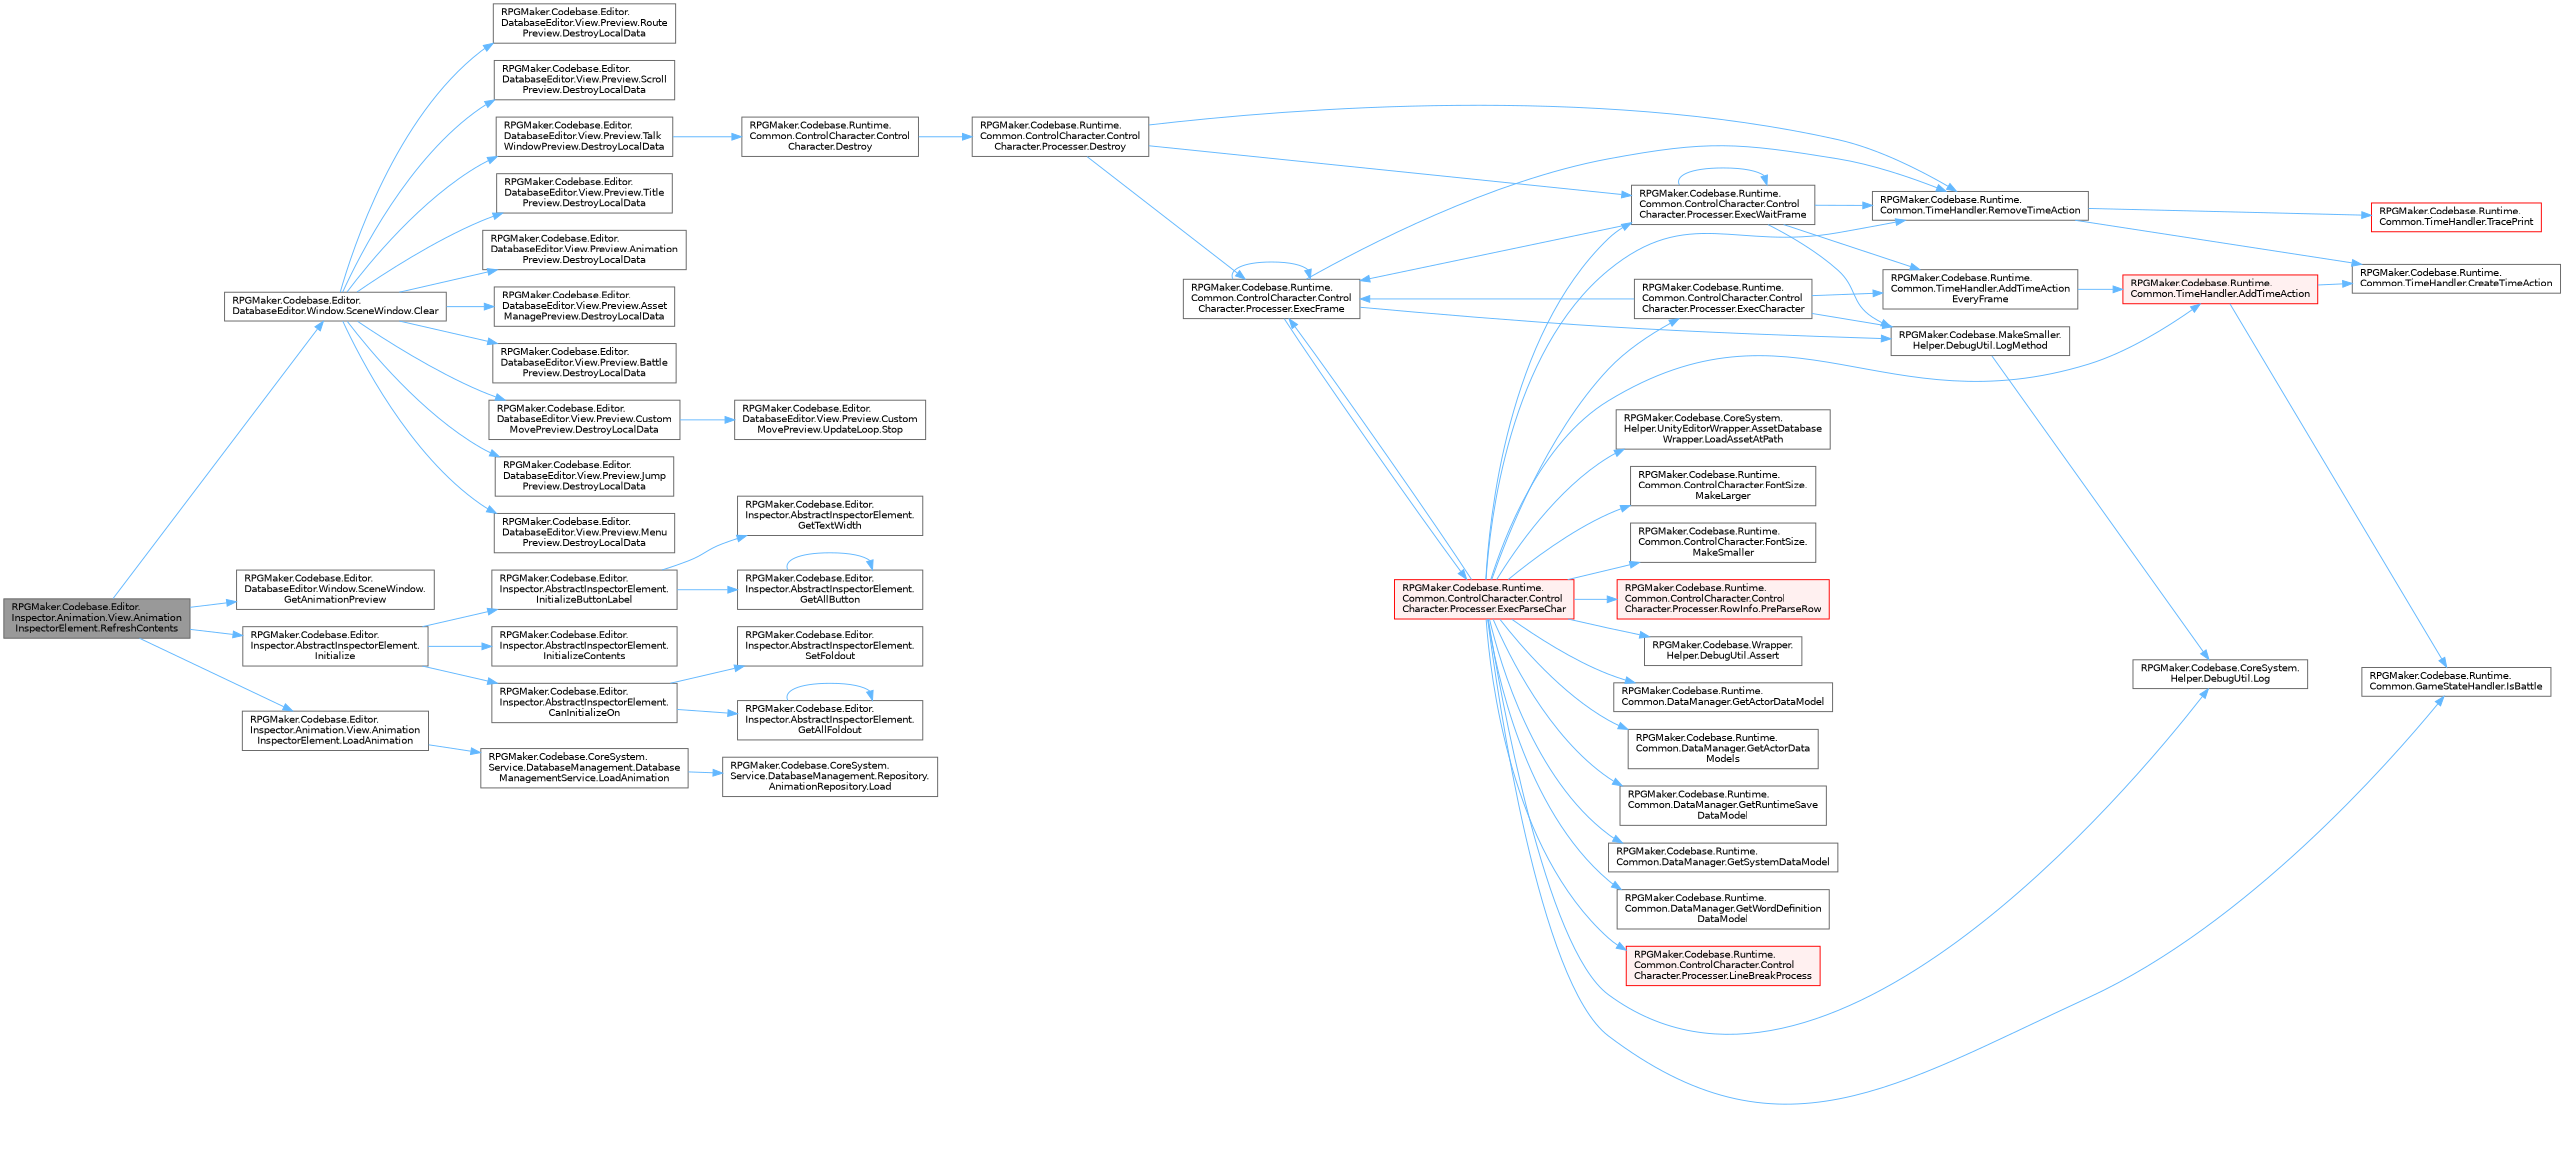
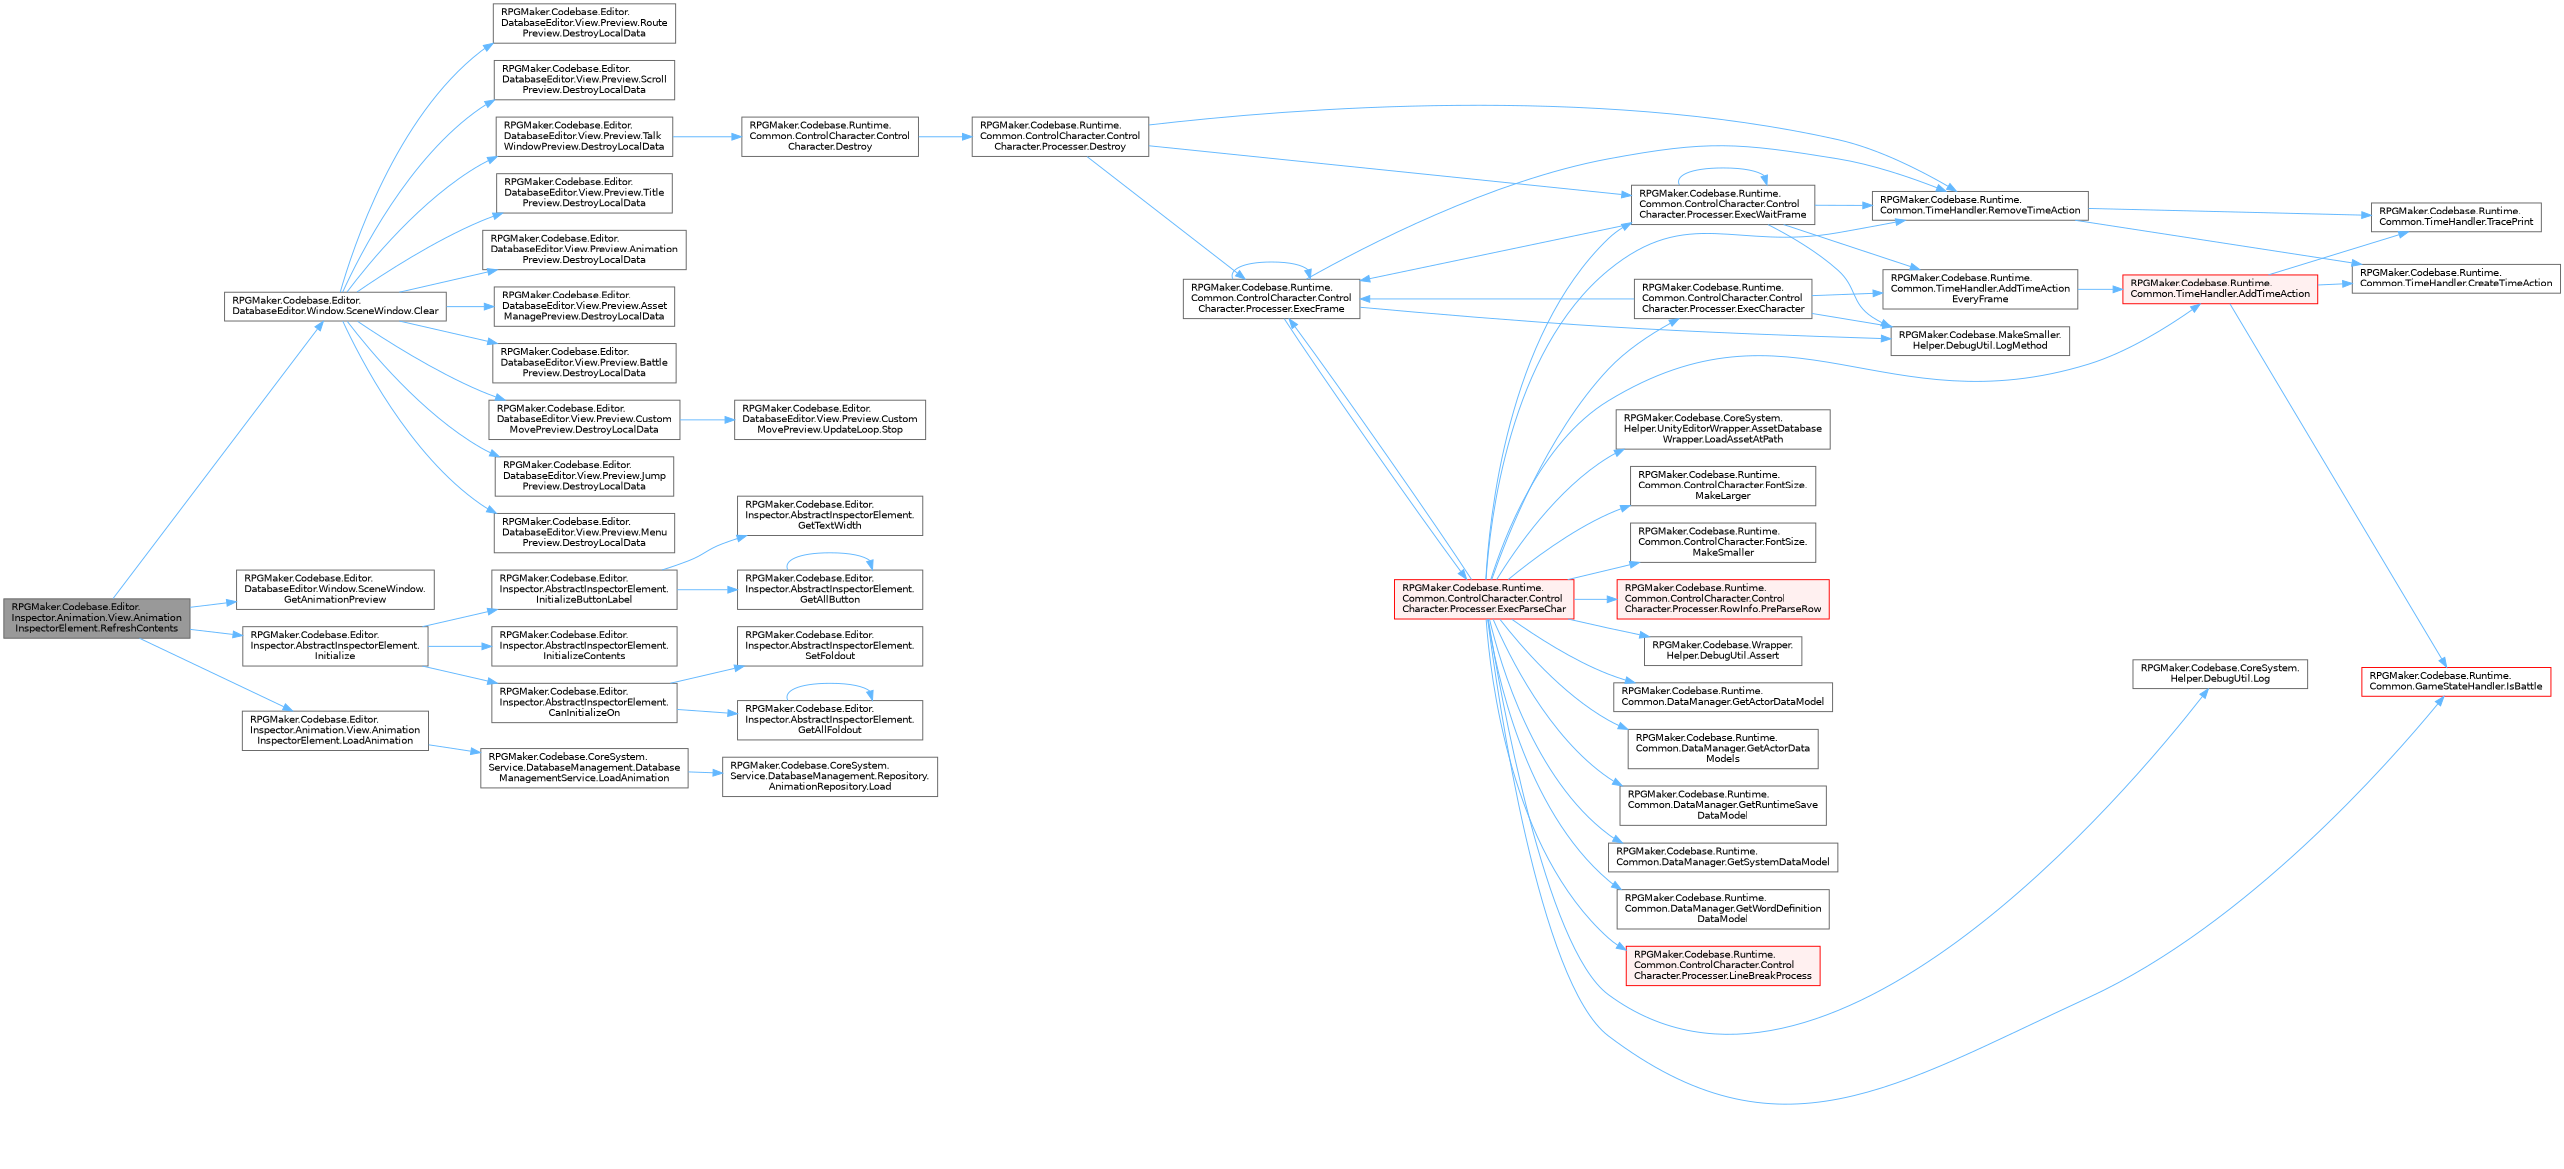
(2456, 217) -> (2456, 217)
none -> (2337, 254)
(2098, 504) -> none
(2456, 682) -> (2456, 682)
